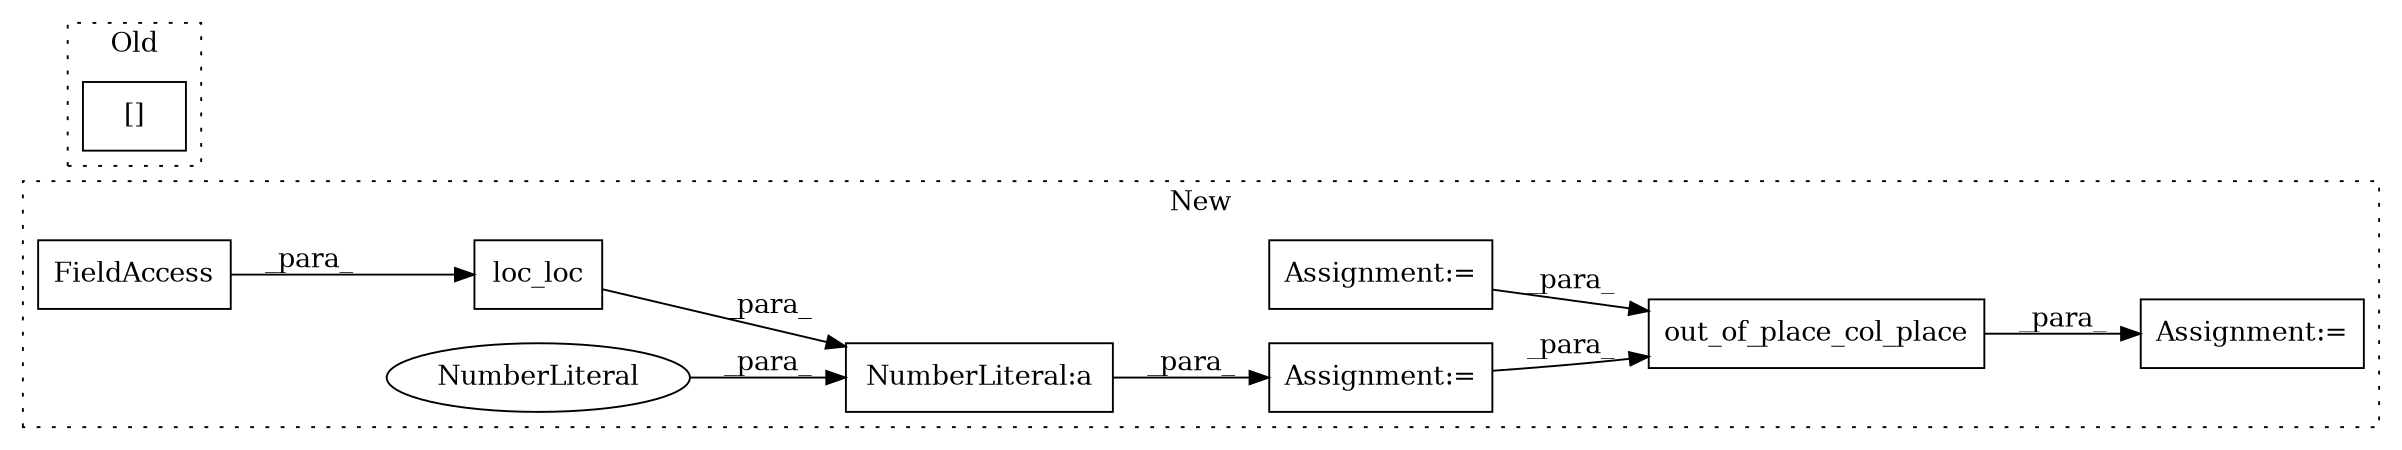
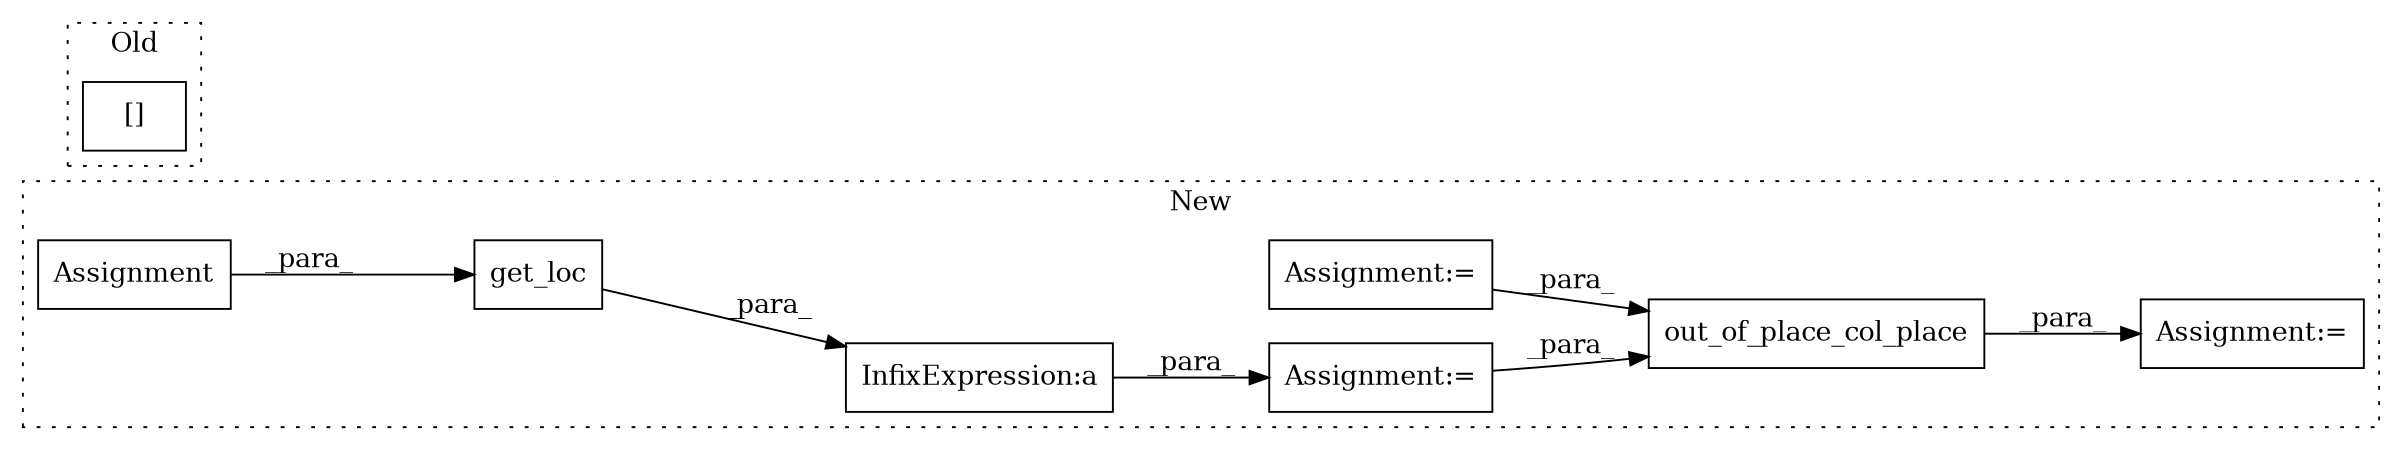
(134, 275) -> (134, 275)
(538, 275) -> (538, 275)
(538, 378) -> none
(979, 378) -> (979, 378)
